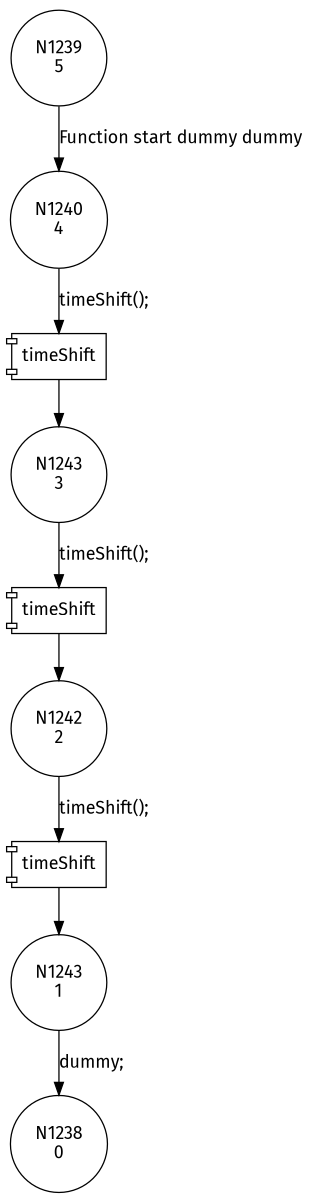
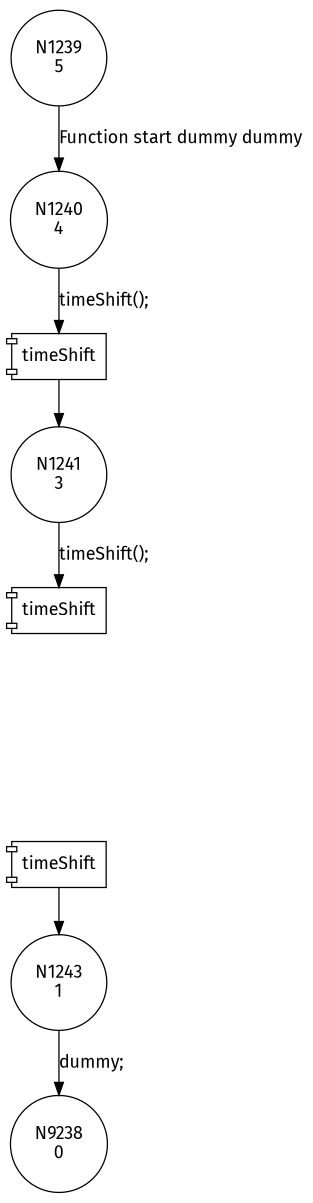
(59, 475) -> (59, 475)
(59, 729) -> none
(59, 1144) -> (59, 1144)
